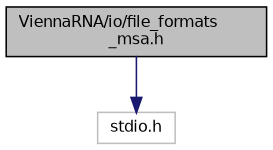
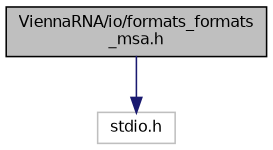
(136, 32) -> (136, 32)
